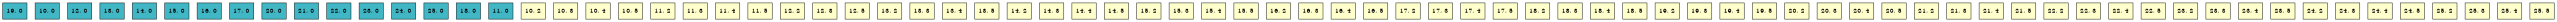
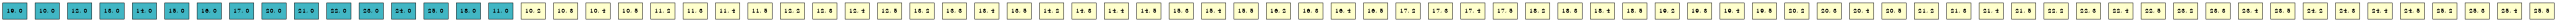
none -> (857, 11)
(1149, 11) -> none
